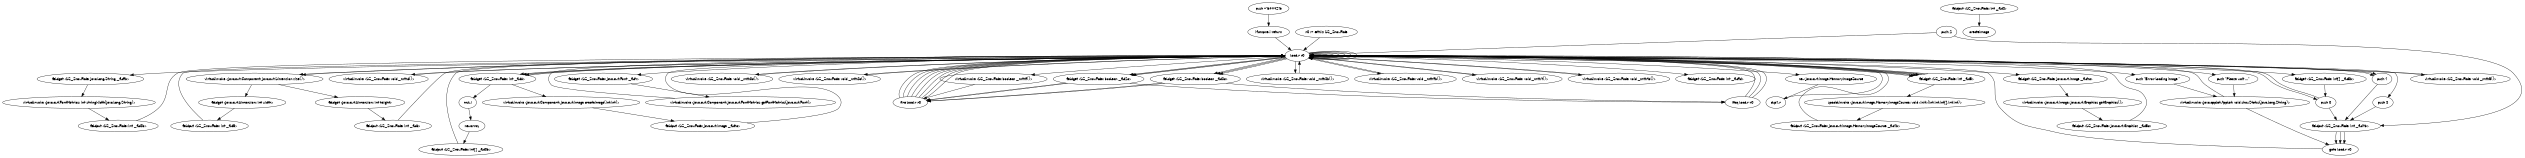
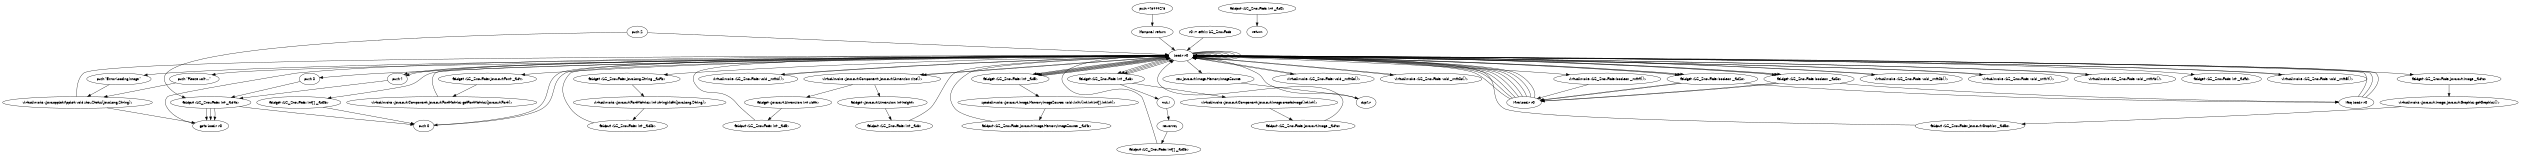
(1979, 32) -> (1257, 32)
(1405, 79) -> none
(2332, 113) -> (325, 116)
